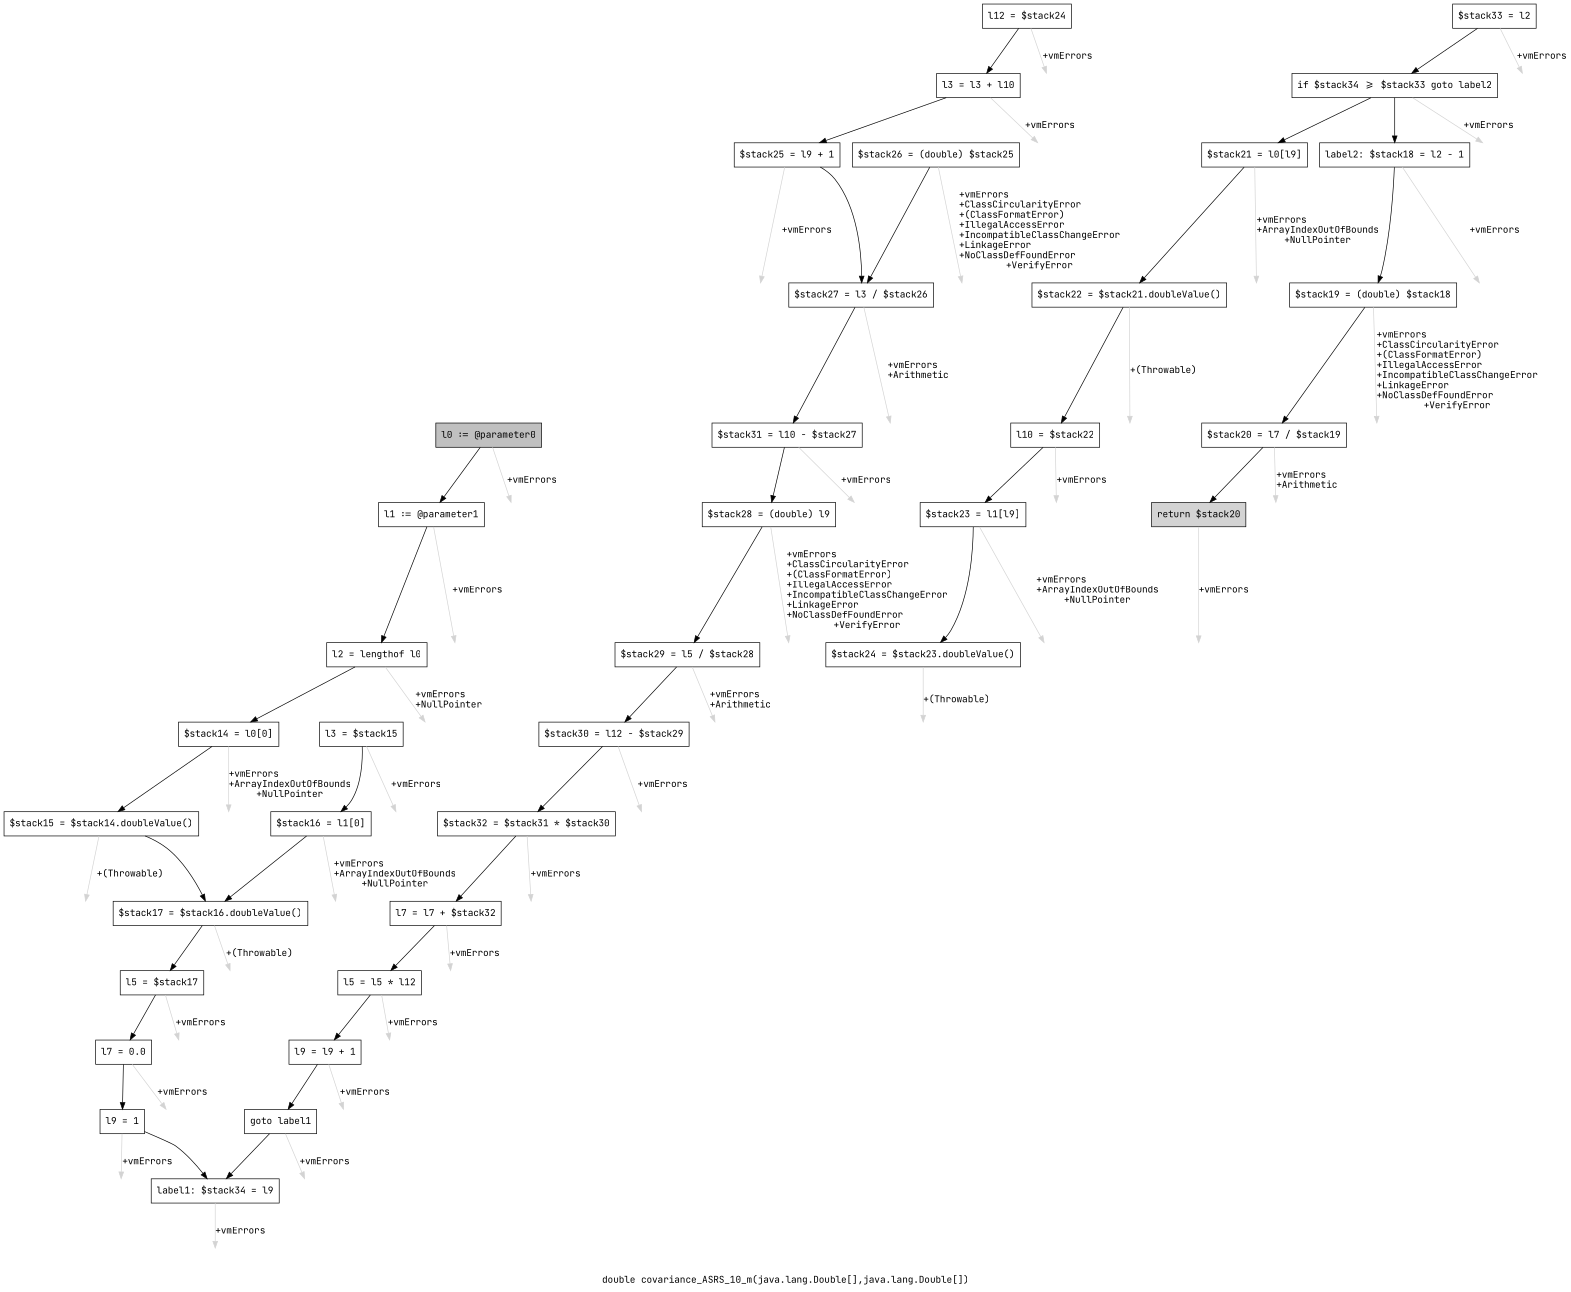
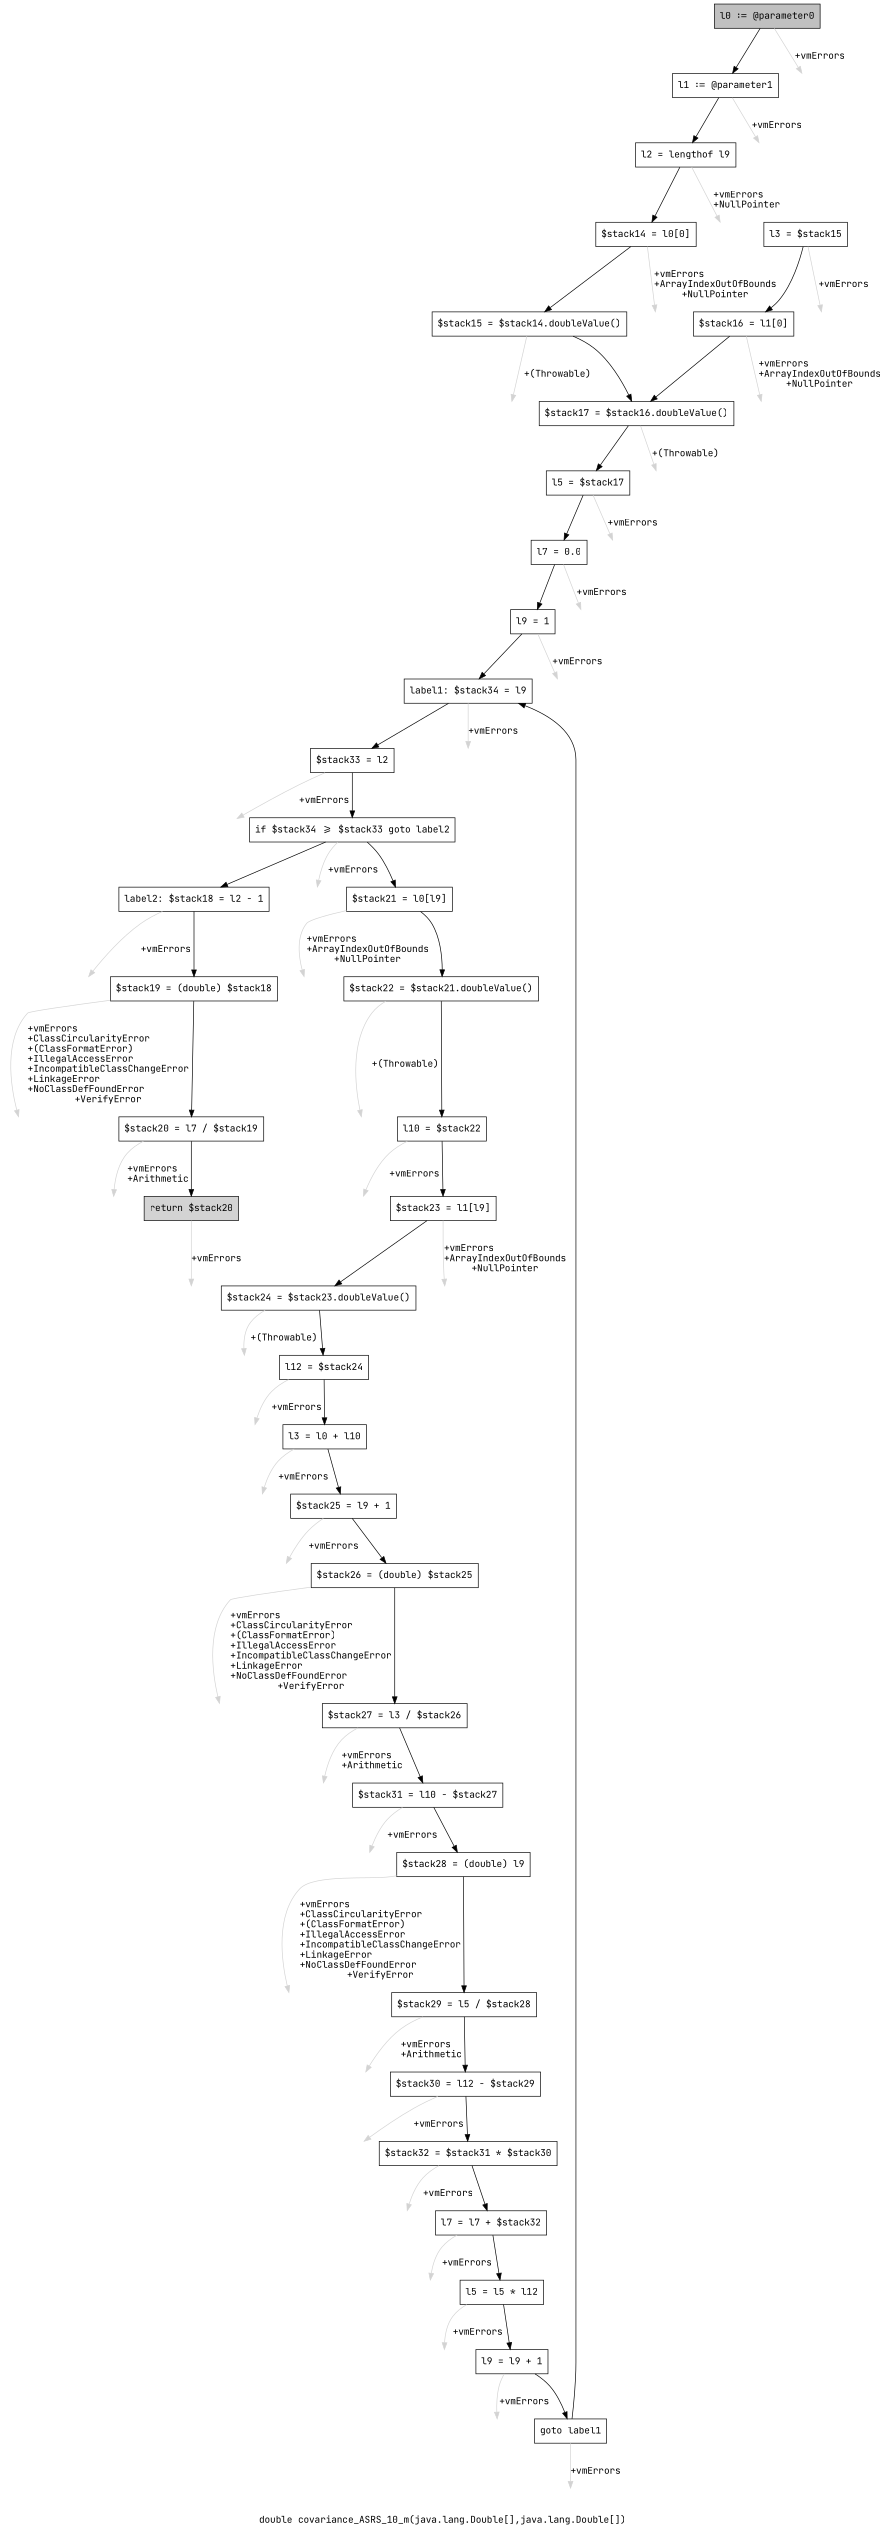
(978, 86) -> (325, 1437)
(853, 216) -> (367, 1538)
(377, 655) -> (686, 155)
none -> (413, 724)
none -> (321, 1329)
